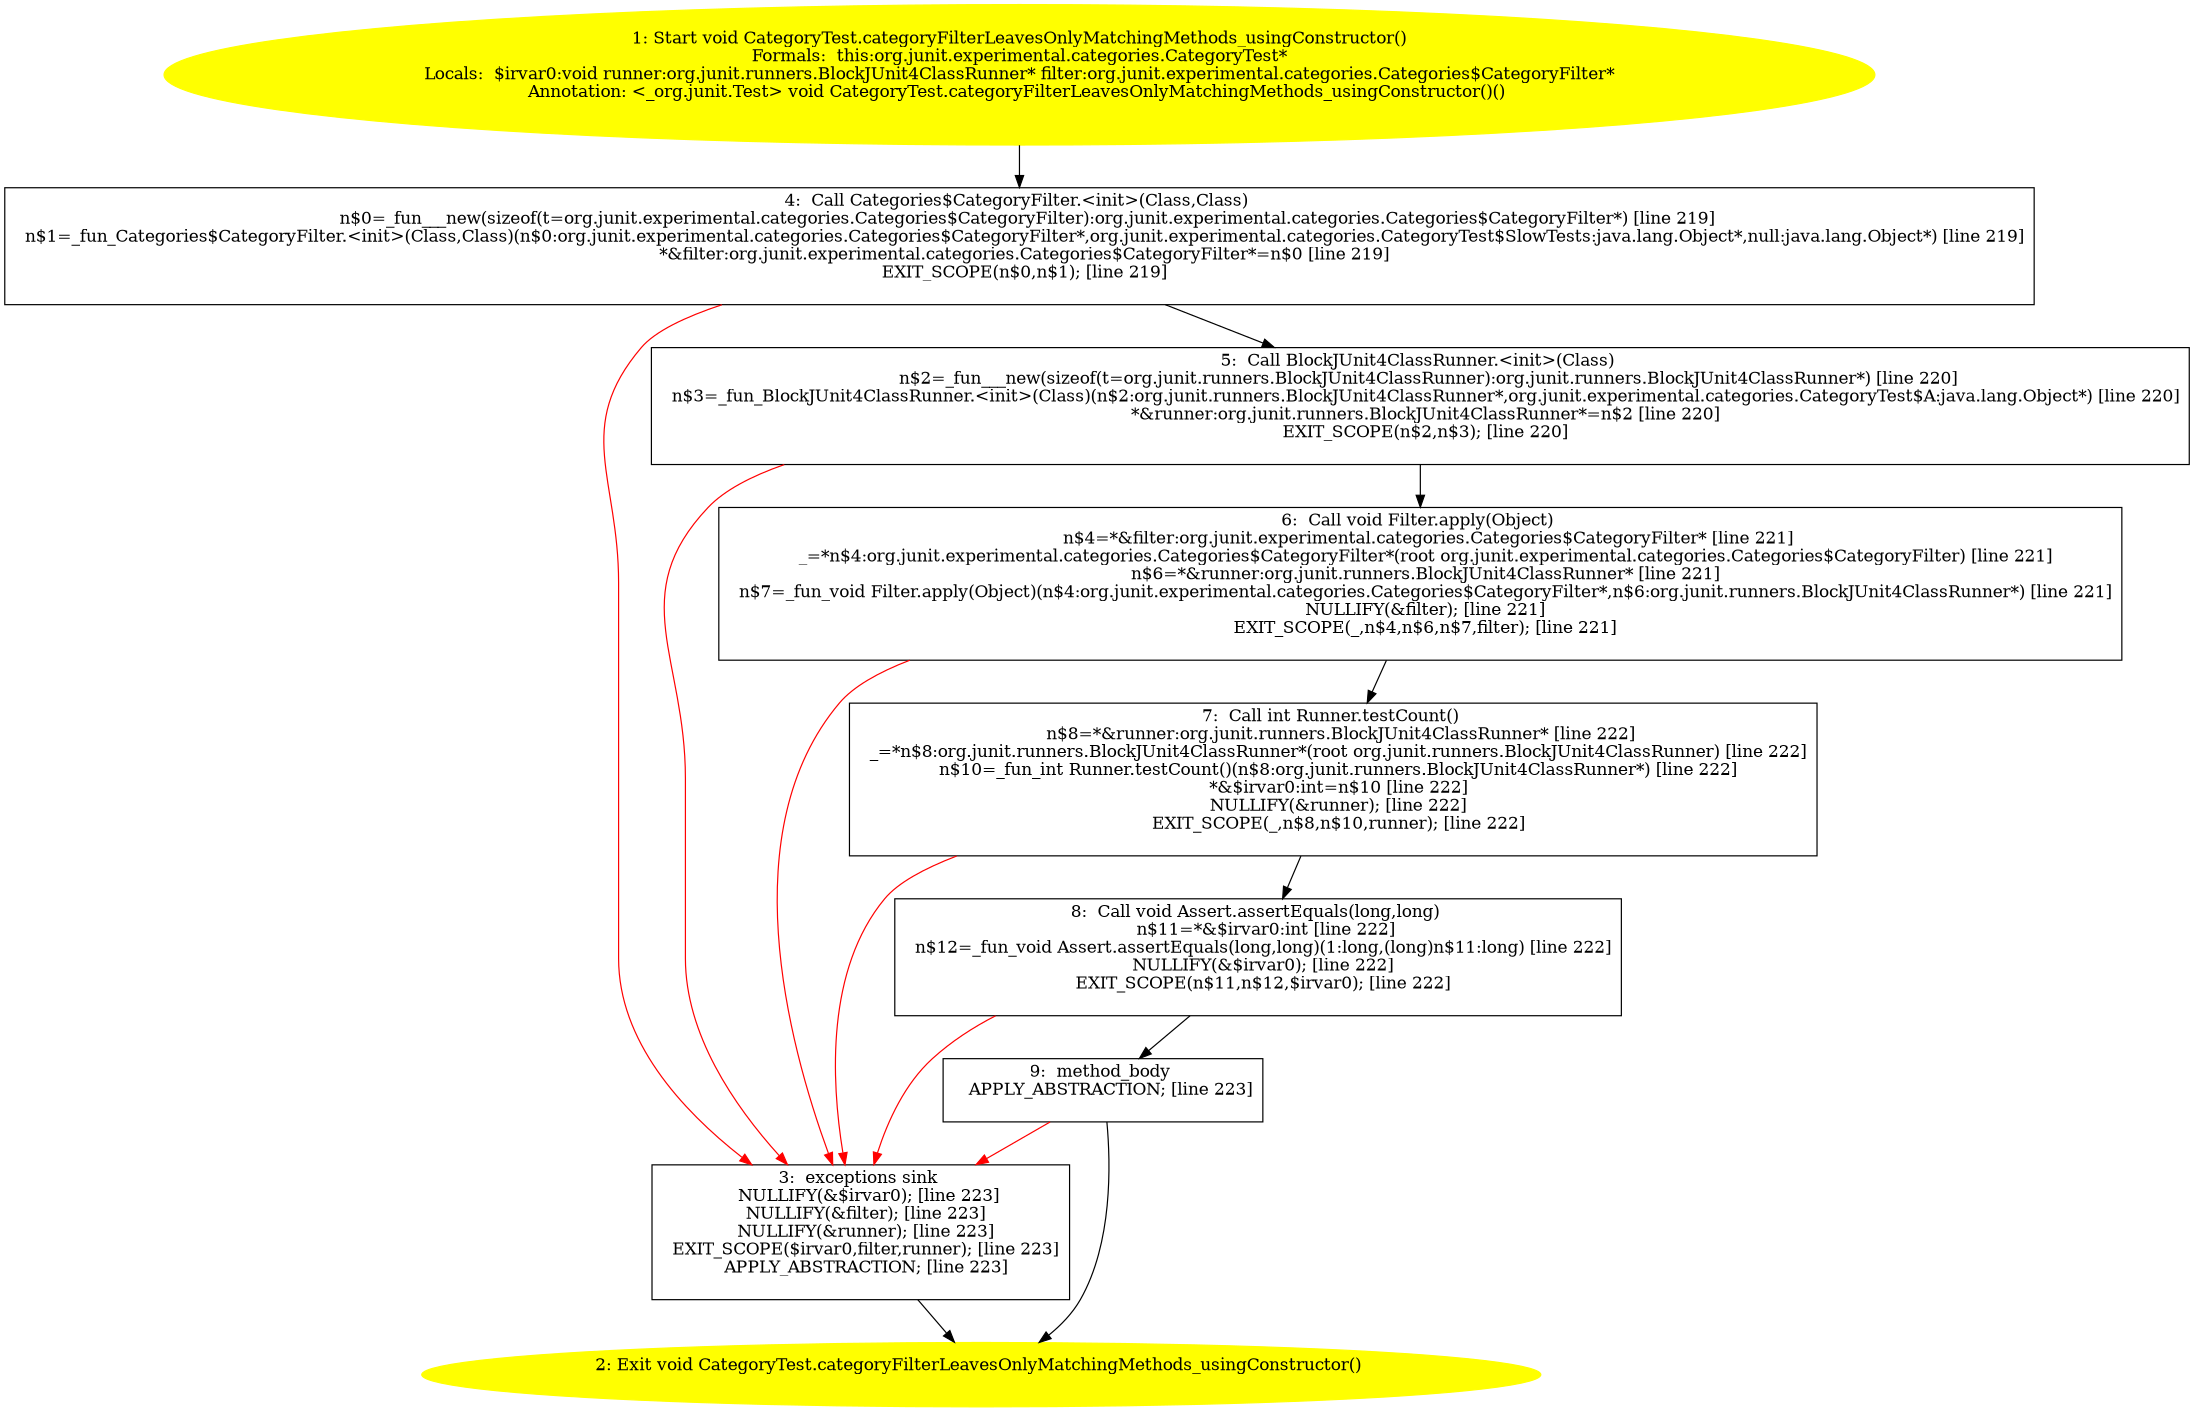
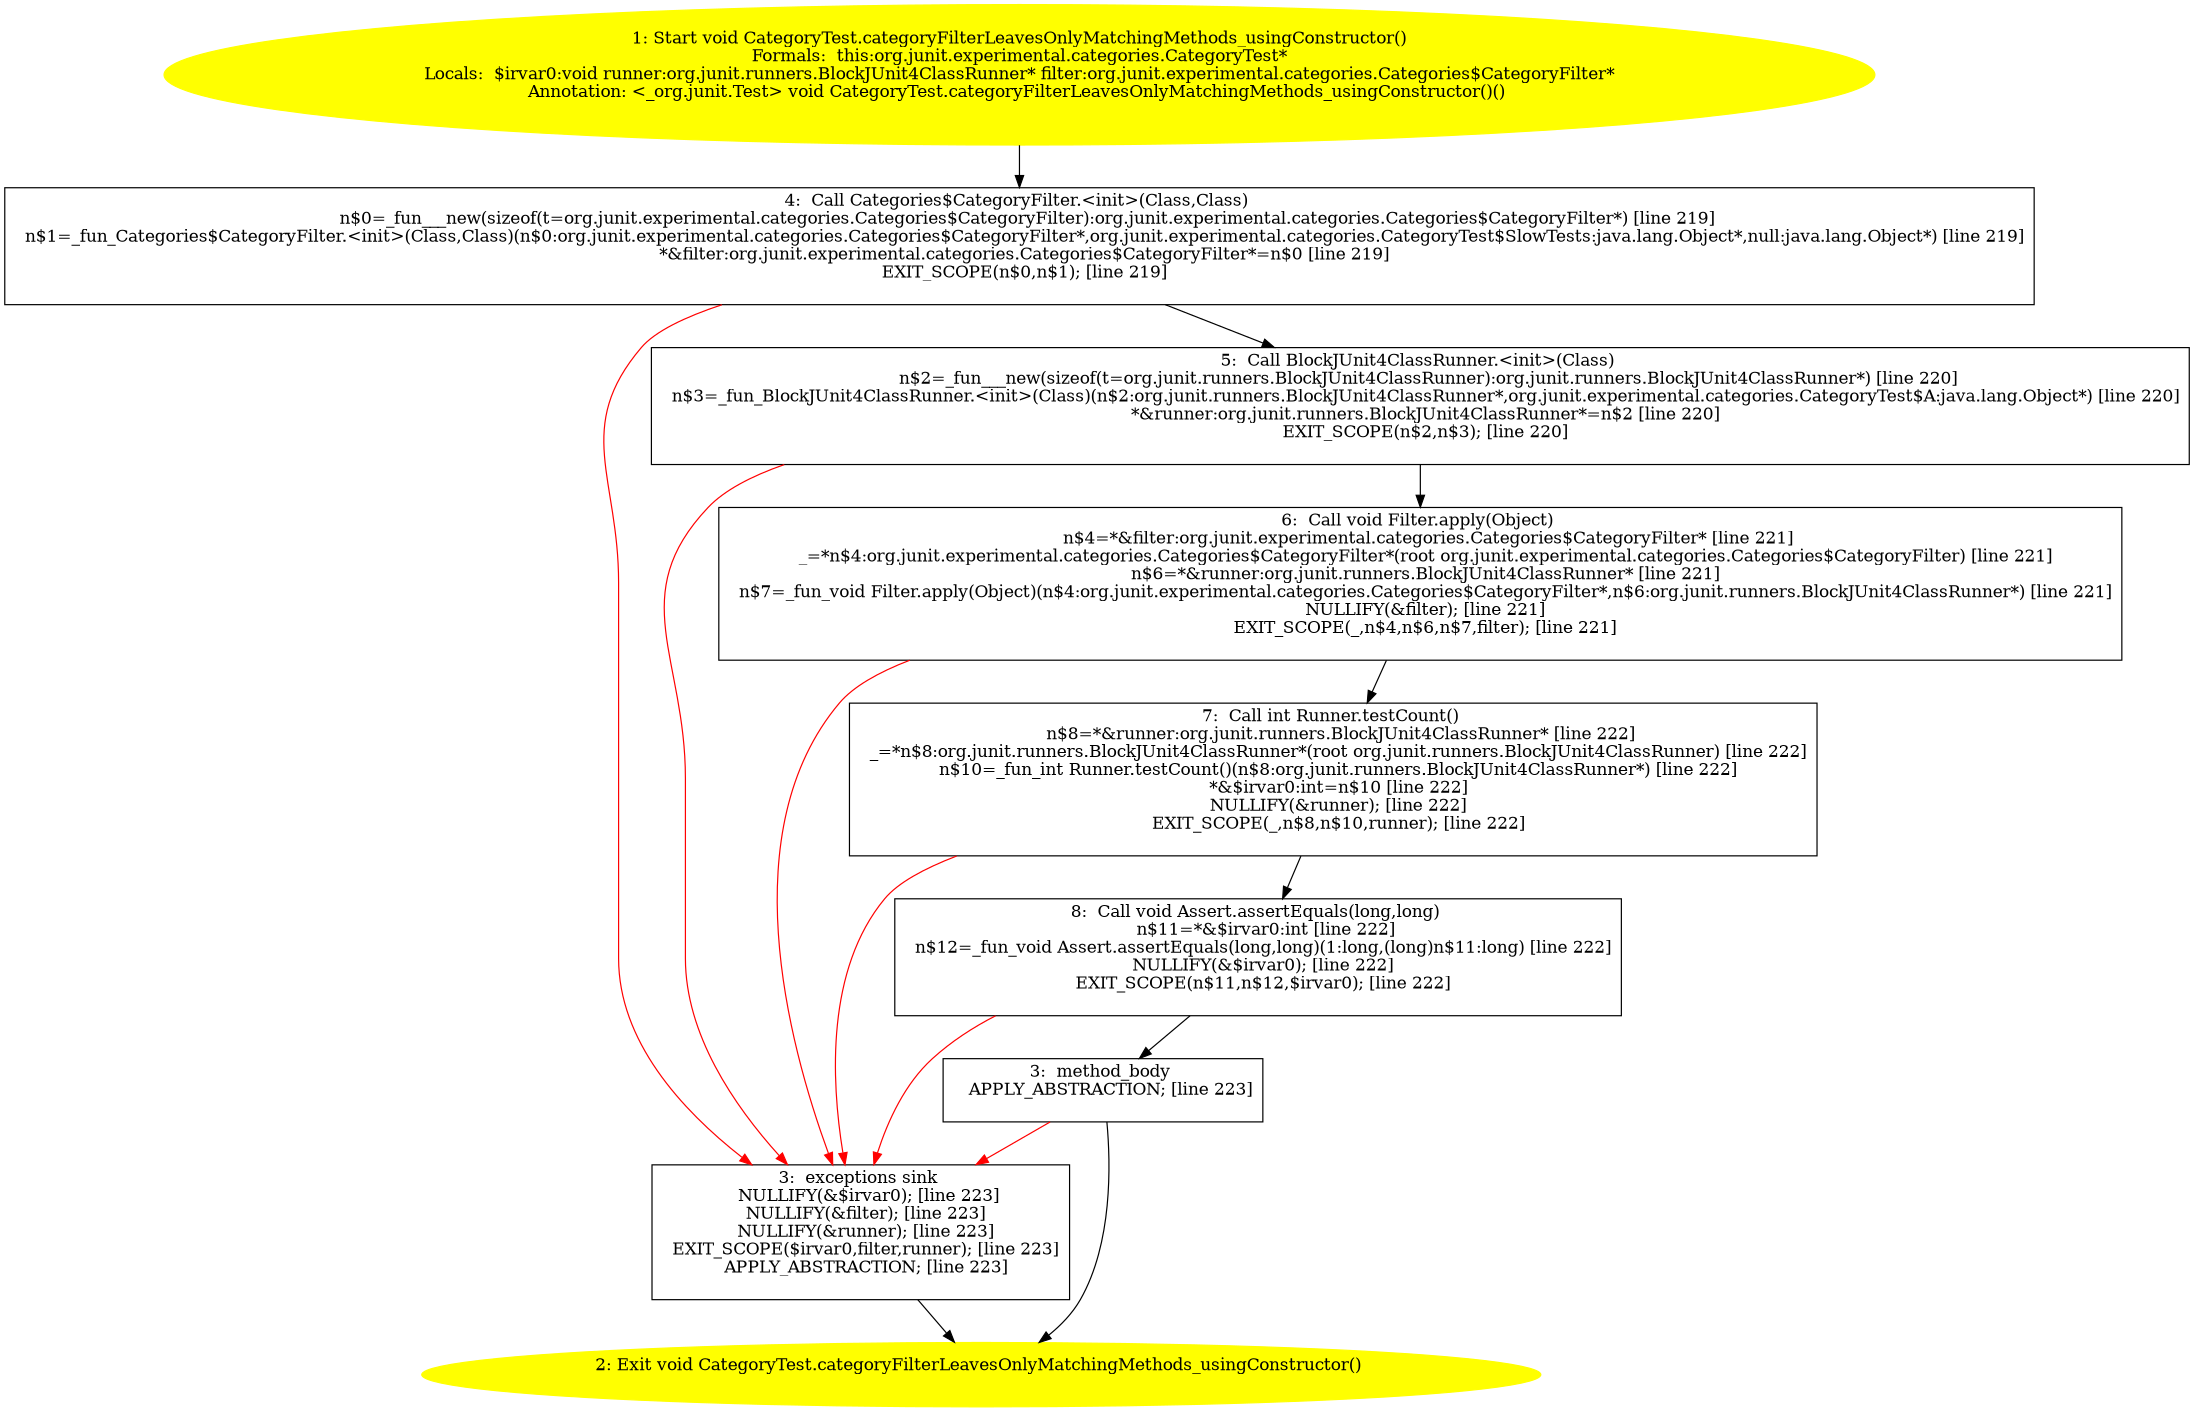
(1103, 1090) -> (1103, 1090)
